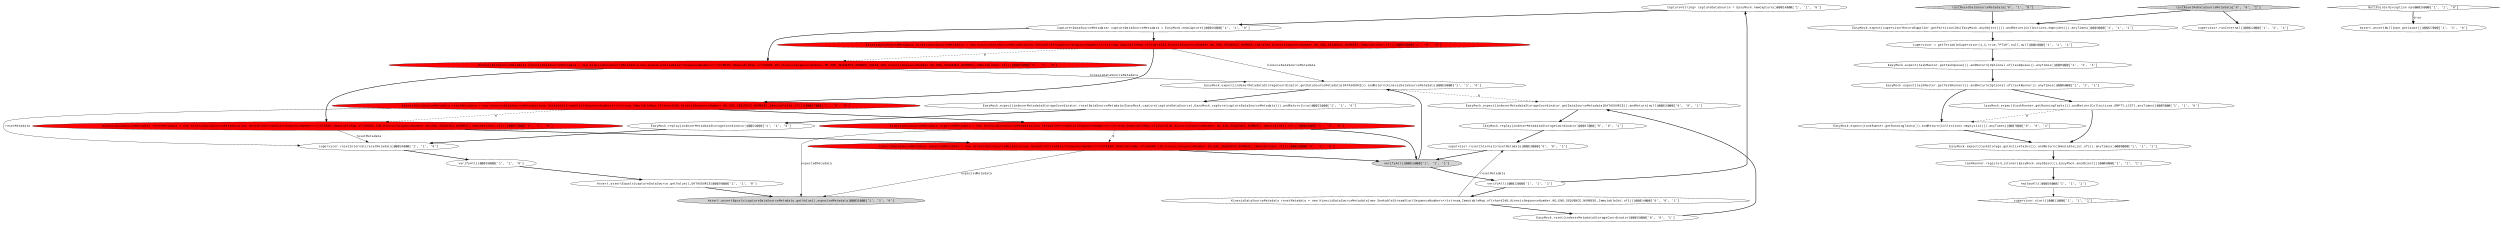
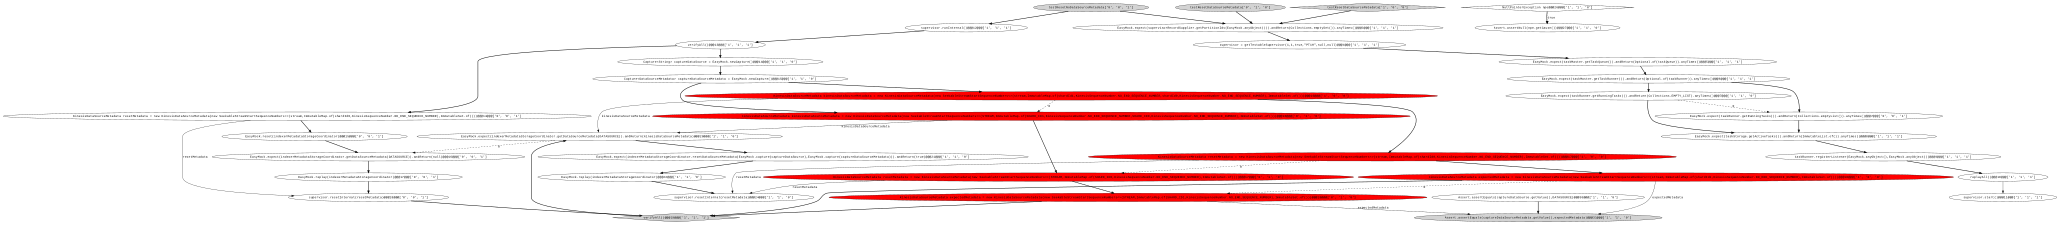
none -> (1368, 7)
(1993, 7) -> (1230, 7)
(2219, 7) -> (1091, 7)
(491, 163) -> none
(1417, 163) -> (676, 218)
(1461, 175) -> (841, 36)
(2053, 201) -> (2003, 197)
